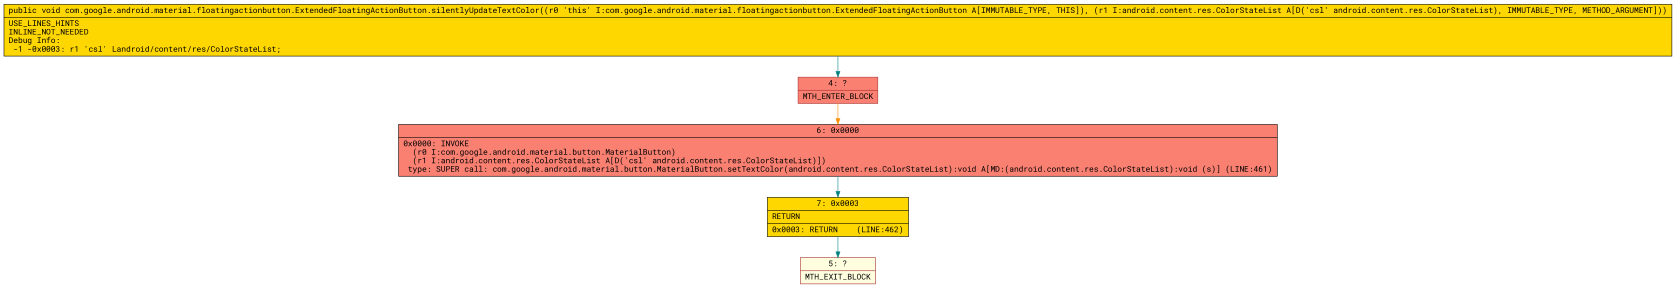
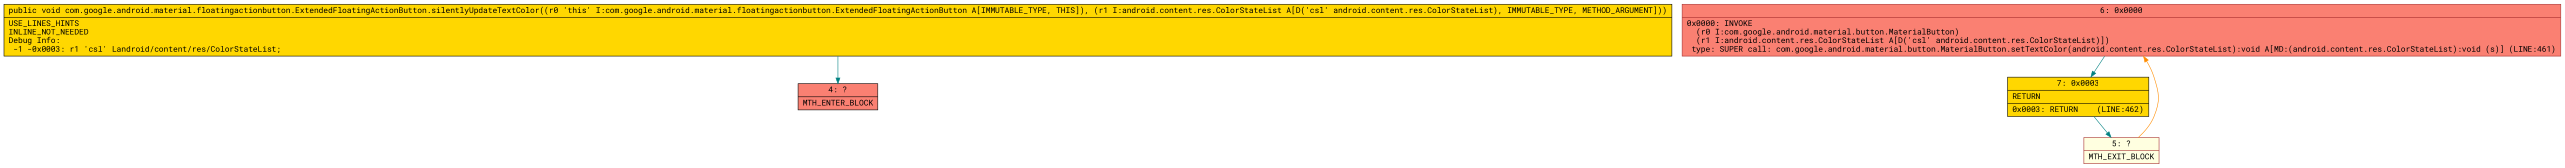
(838, 90) -> (838, 97)
(838, 111) -> (2158, 101)
(838, 150) -> (2121, 30)
